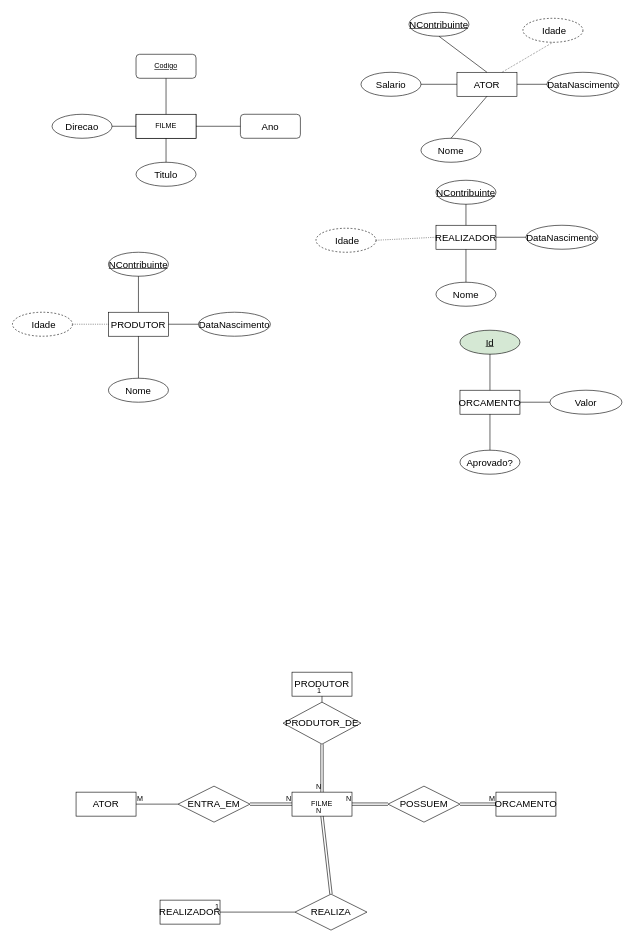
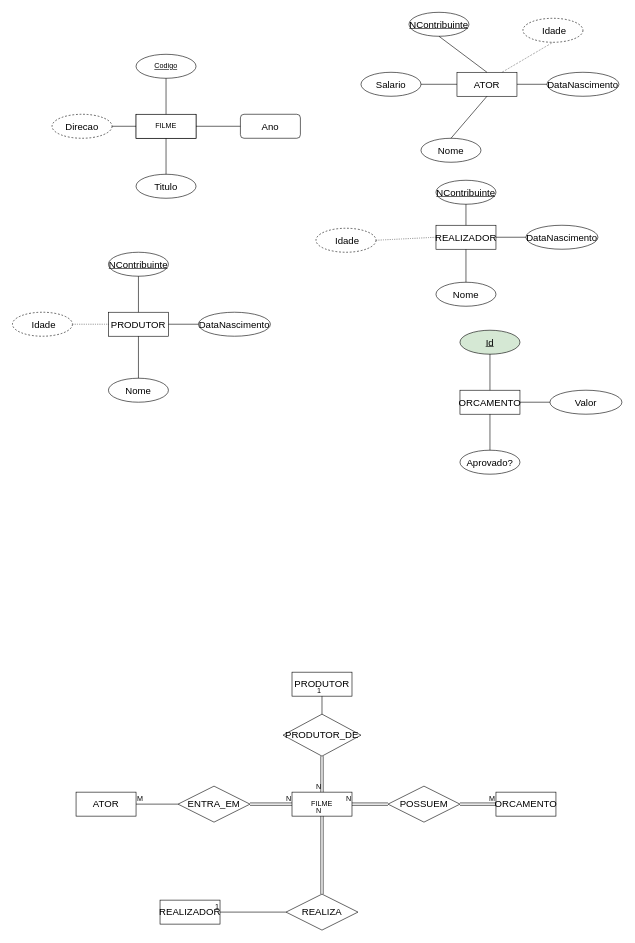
(166, 66) -> (166, 66)
(82, 126) -> (82, 126)
(166, 174) -> (166, 186)
(322, 723) -> (322, 735)
(331, 912) -> (322, 912)
